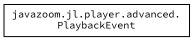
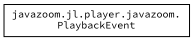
(97, 21) -> (97, 21)
